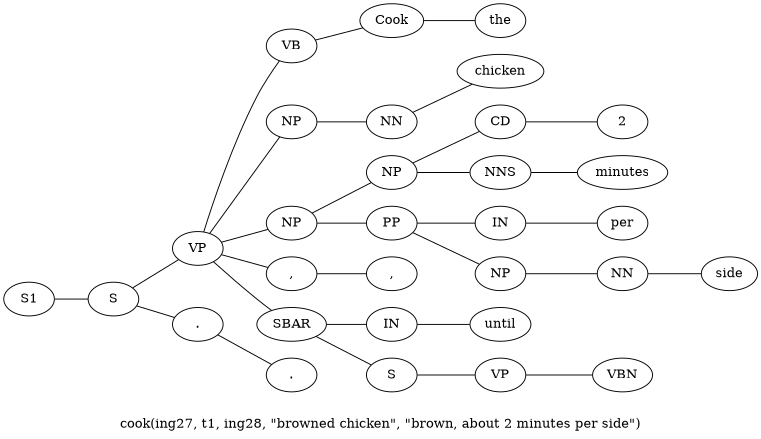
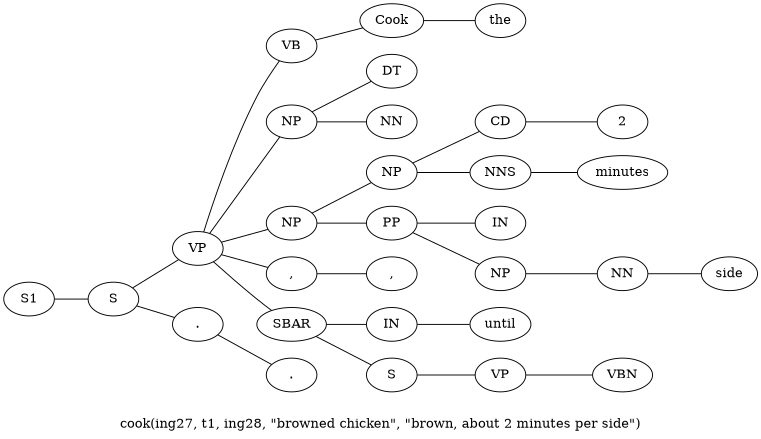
none -> (392, 71)
(500, 71) -> none
(623, 223) -> none
